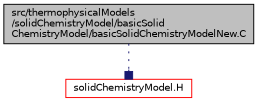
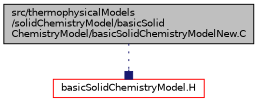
(129, 88) -> (129, 88)
